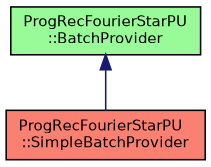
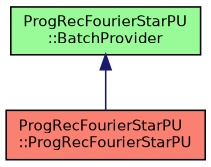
(106, 135) -> (106, 135)
